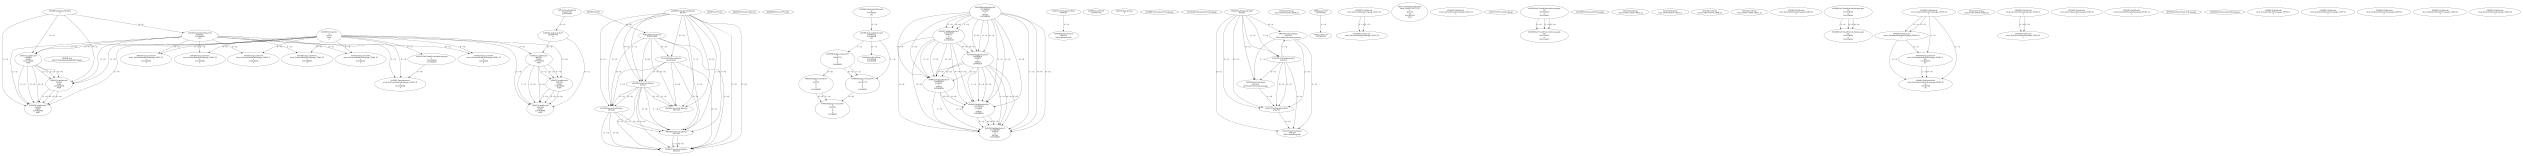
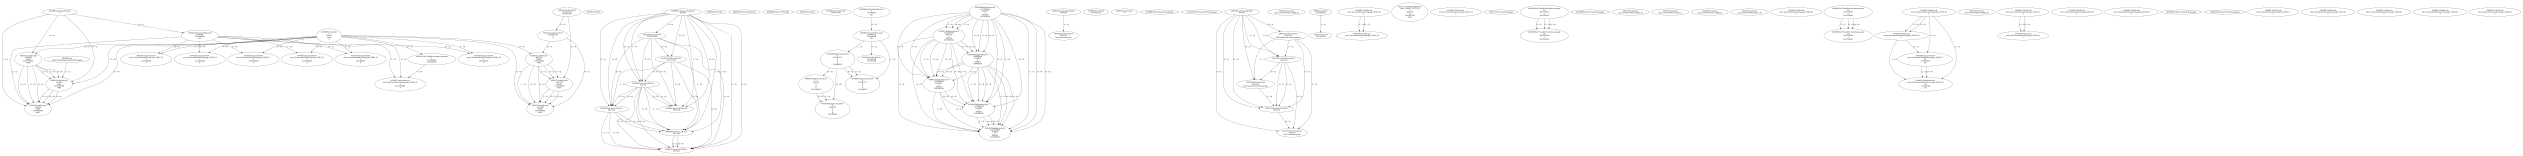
none -> (807, 12)
none -> (836, 12)
(621, 23) -> (668, 24)
(427, 39) -> (571, 47)
(109, 42) -> none
(119, 43) -> (65, 70)
(1281, 48) -> (1288, 48)
(848, 96) -> (835, 84)
